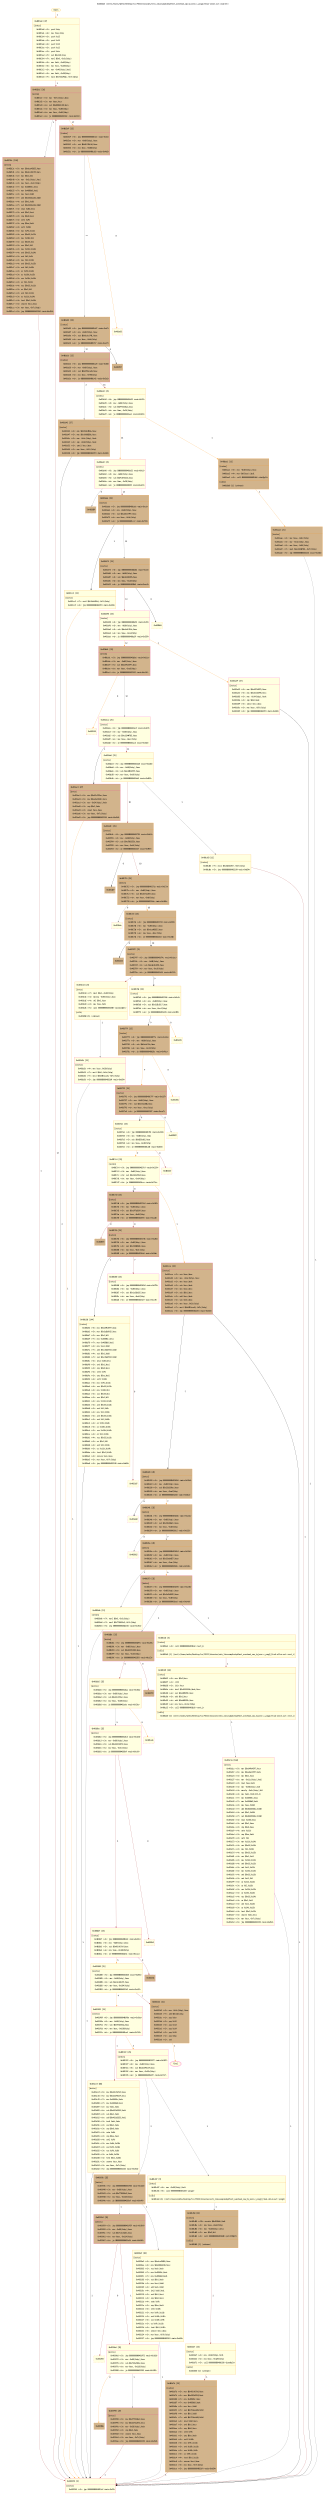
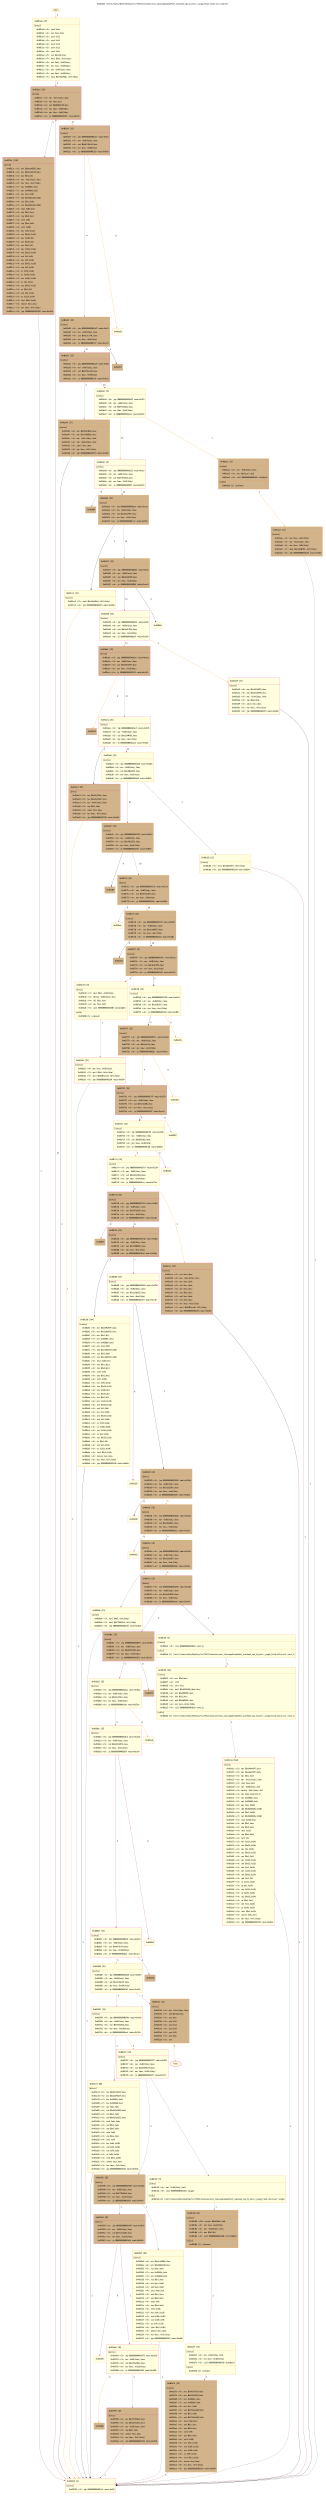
(91, 732) -> (91, 732)
(176, 1391) -> (150, 1386)
